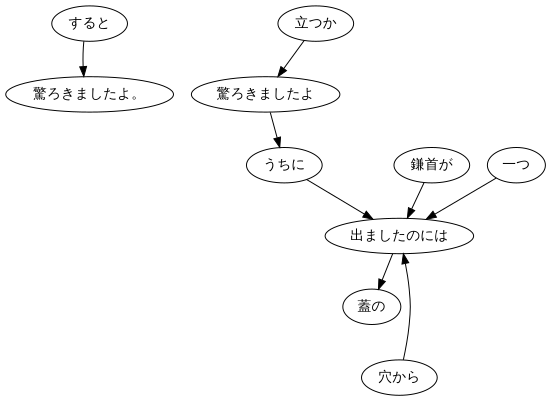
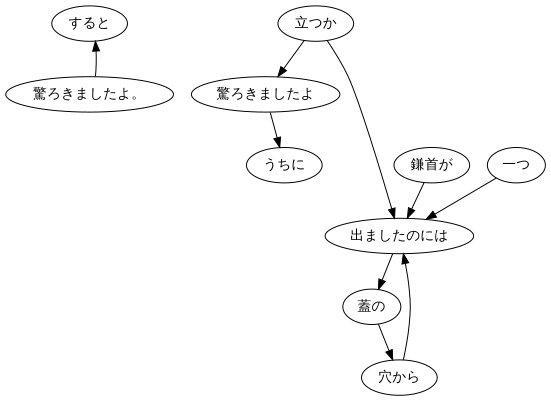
(83, 54) -> (96, 64)
(336, 197) -> (365, 123)
none -> (384, 337)
